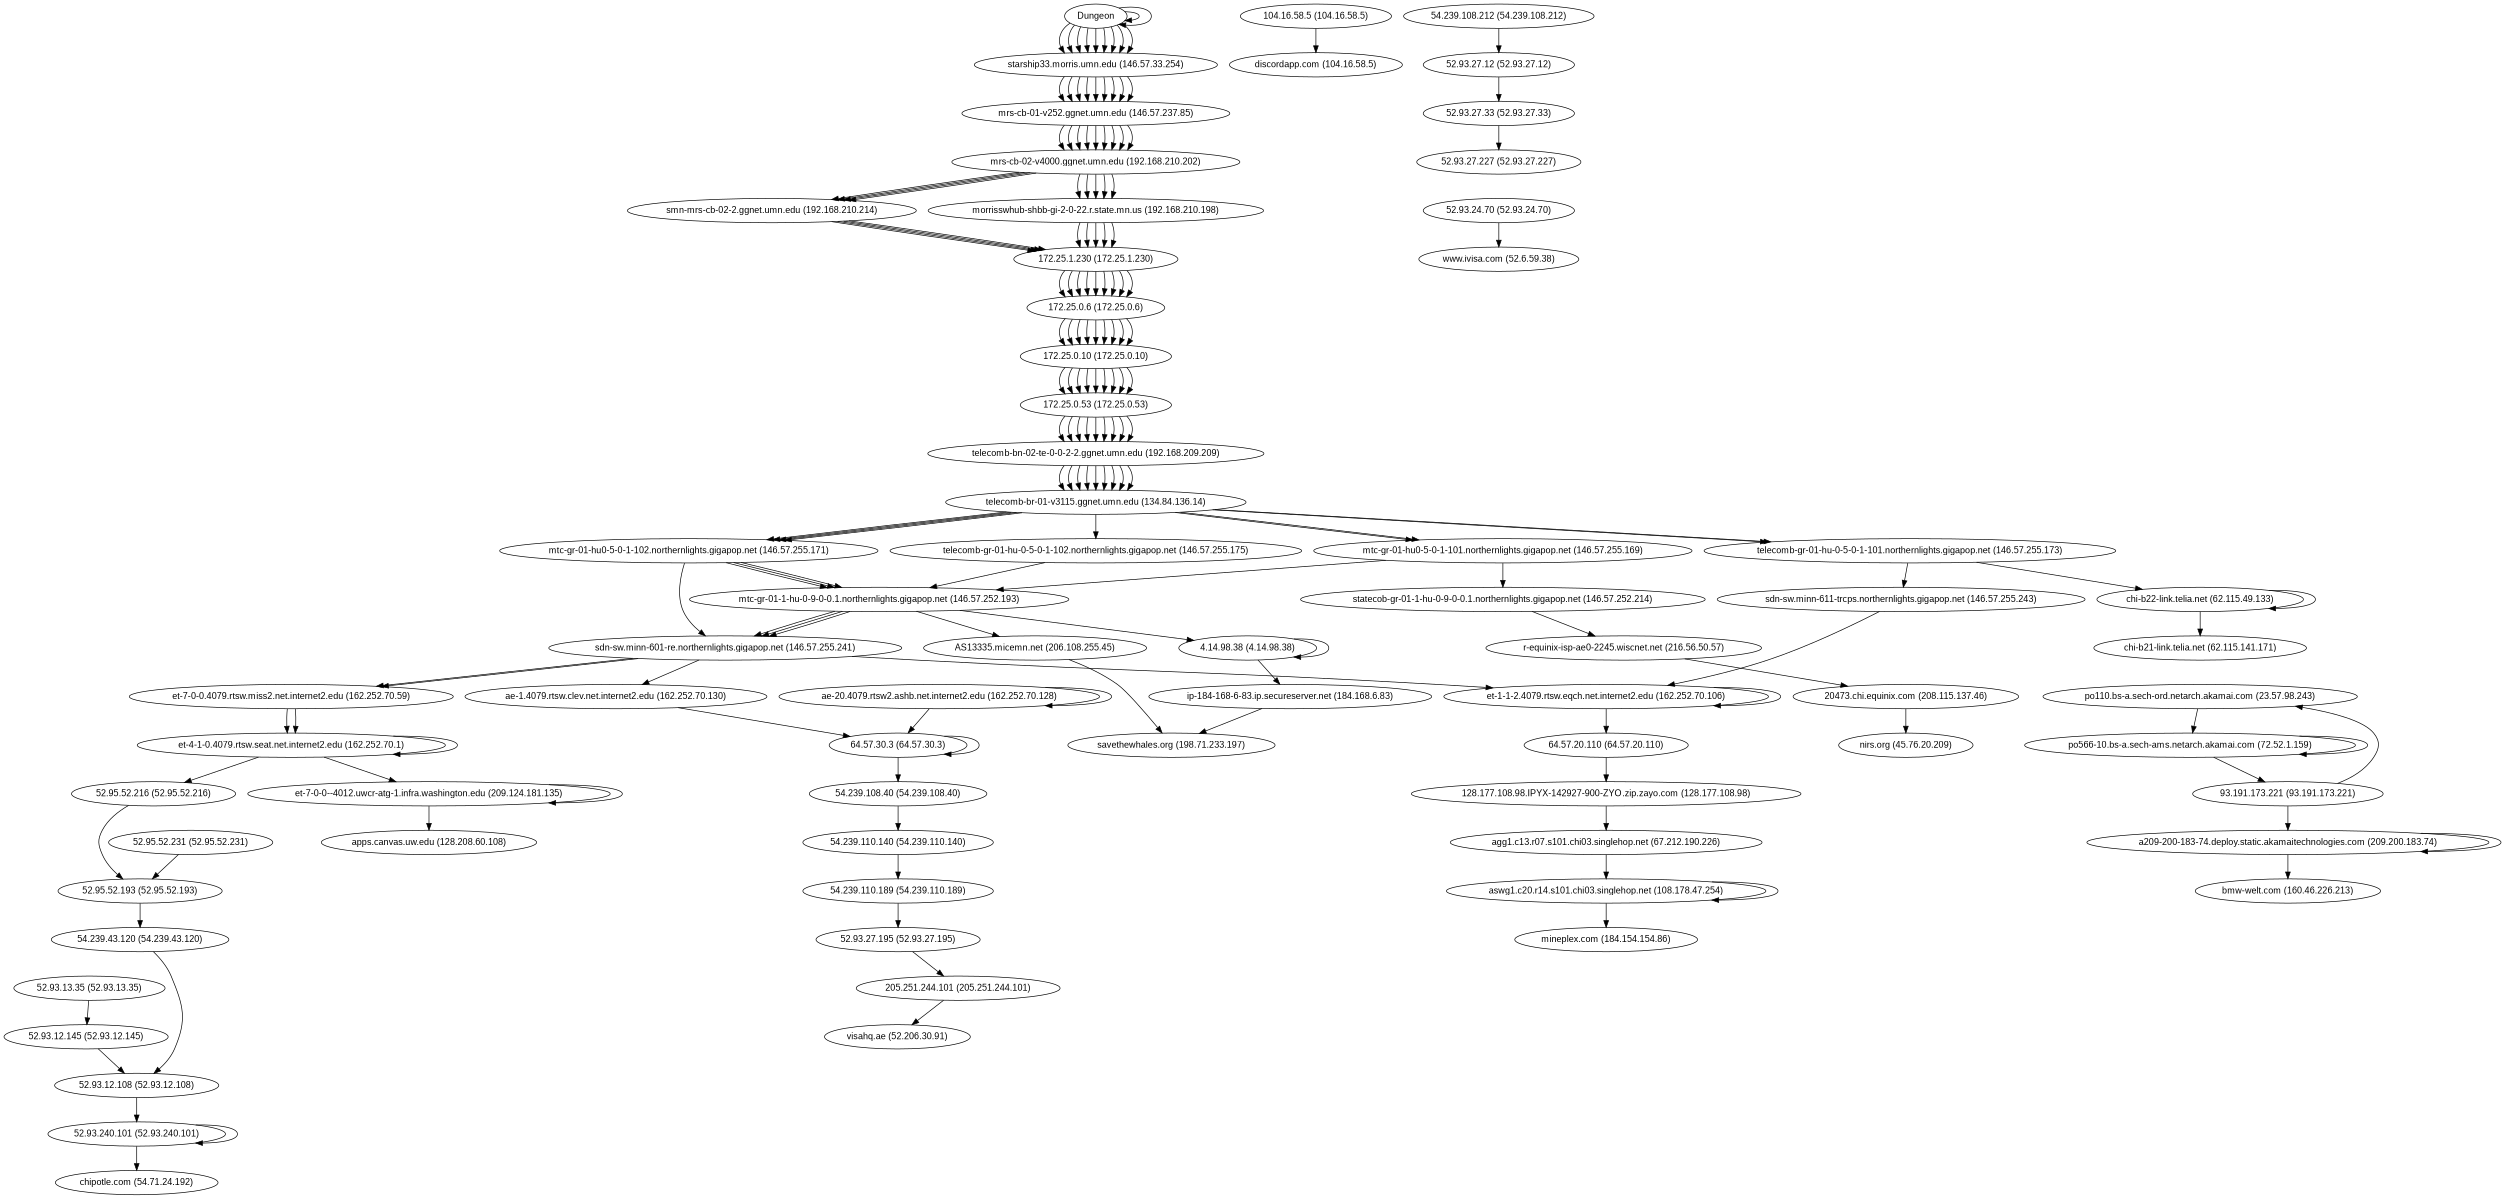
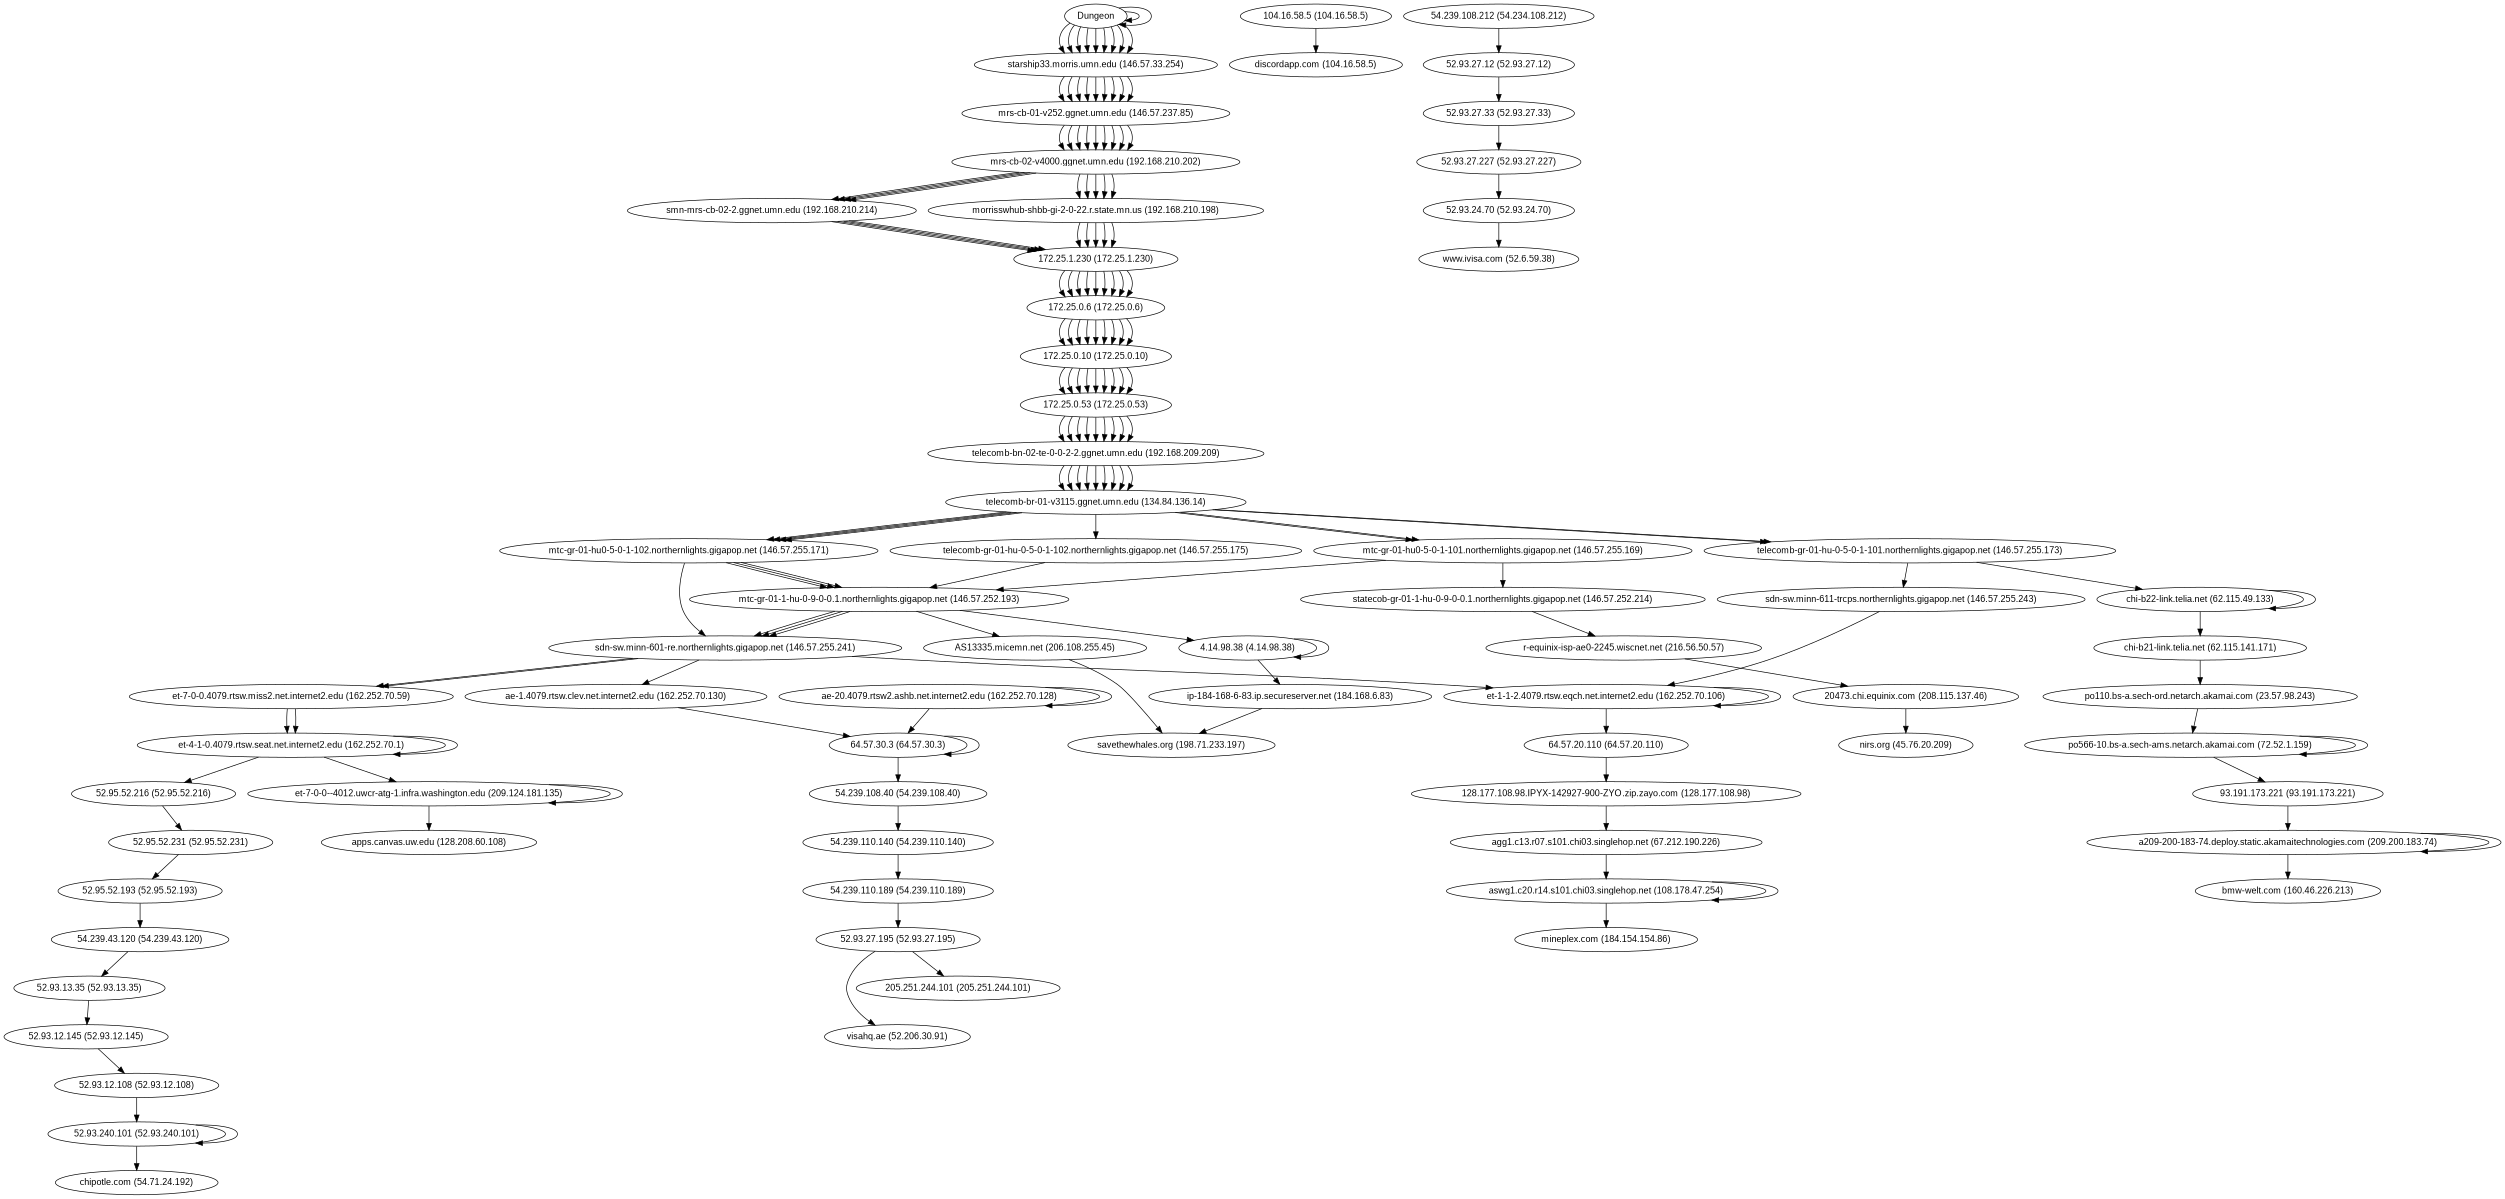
(1499, 16) -> (1499, 16)
none -> (1499, 183)
(2372, 731) -> (2200, 669)
(100, 837) -> (170, 815)
(182, 1010) -> (117, 962)
(930, 1010) -> (847, 985)
